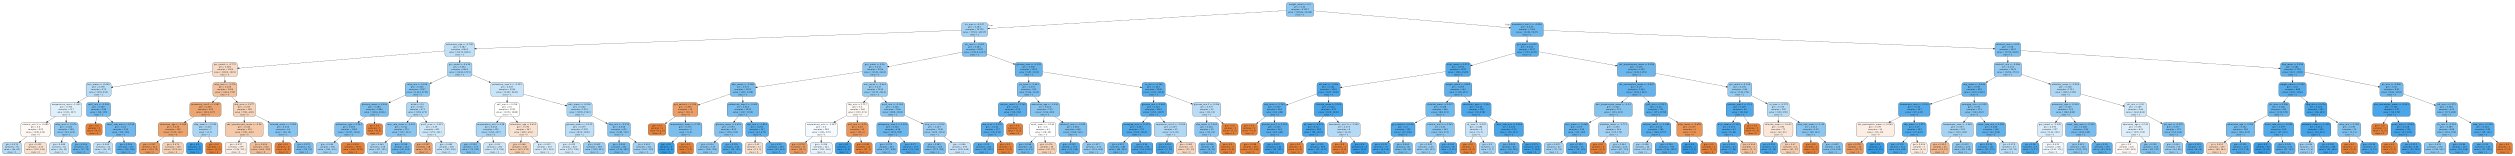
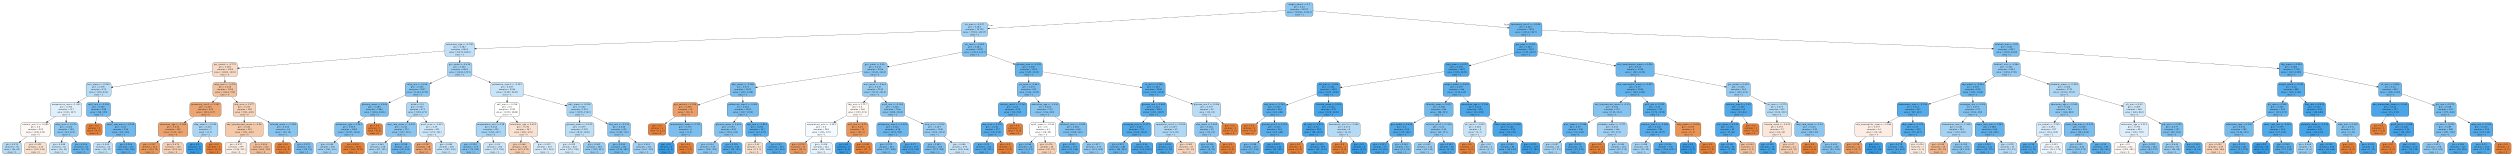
(1250, 148) -> (1250, 148)
(1360, 148) -> (1359, 148)
